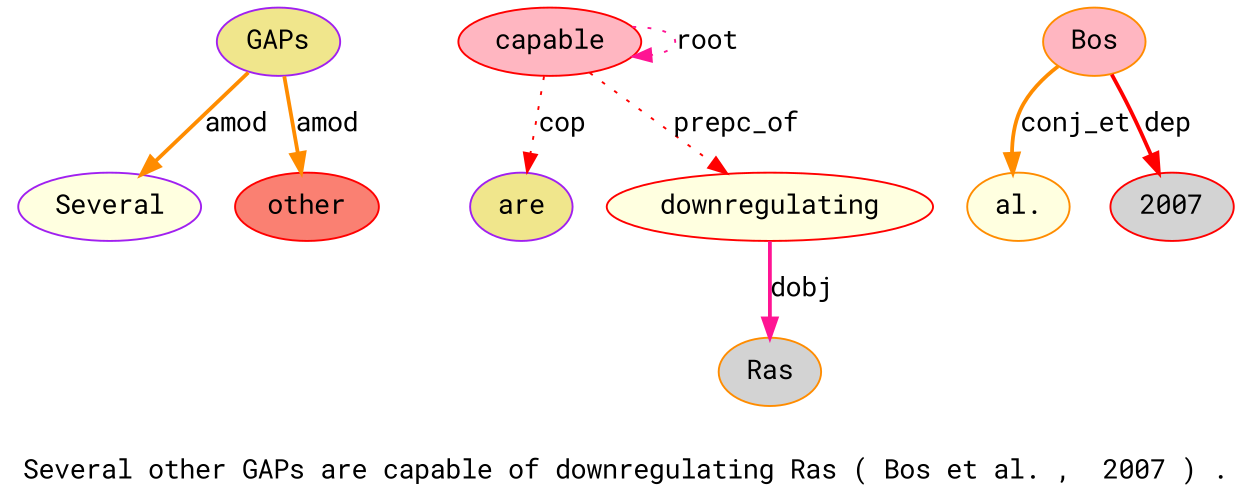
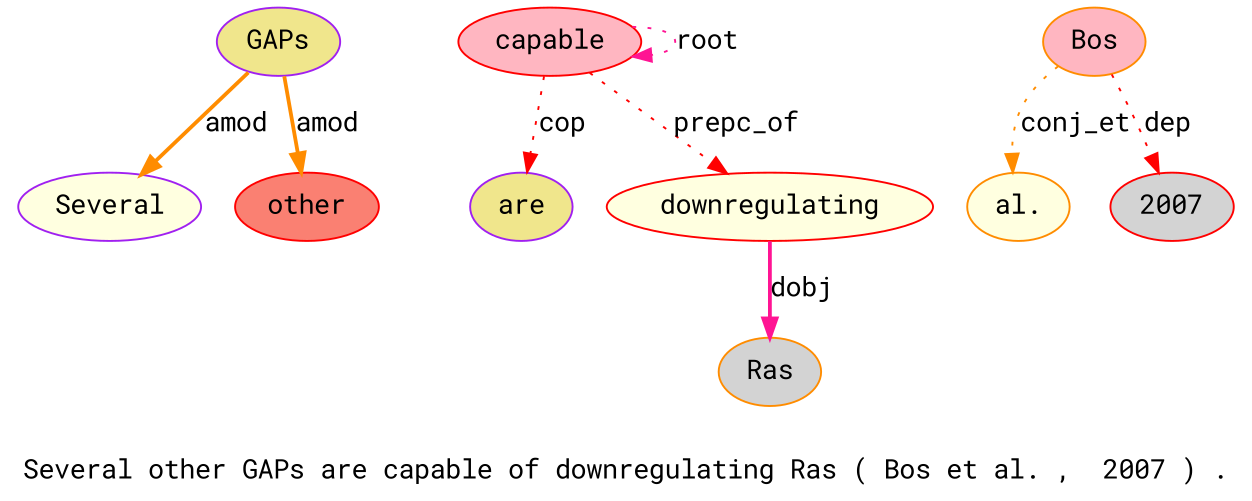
(1023, 104) -> (1023, 104)
(1132, 114) -> (1132, 114)
